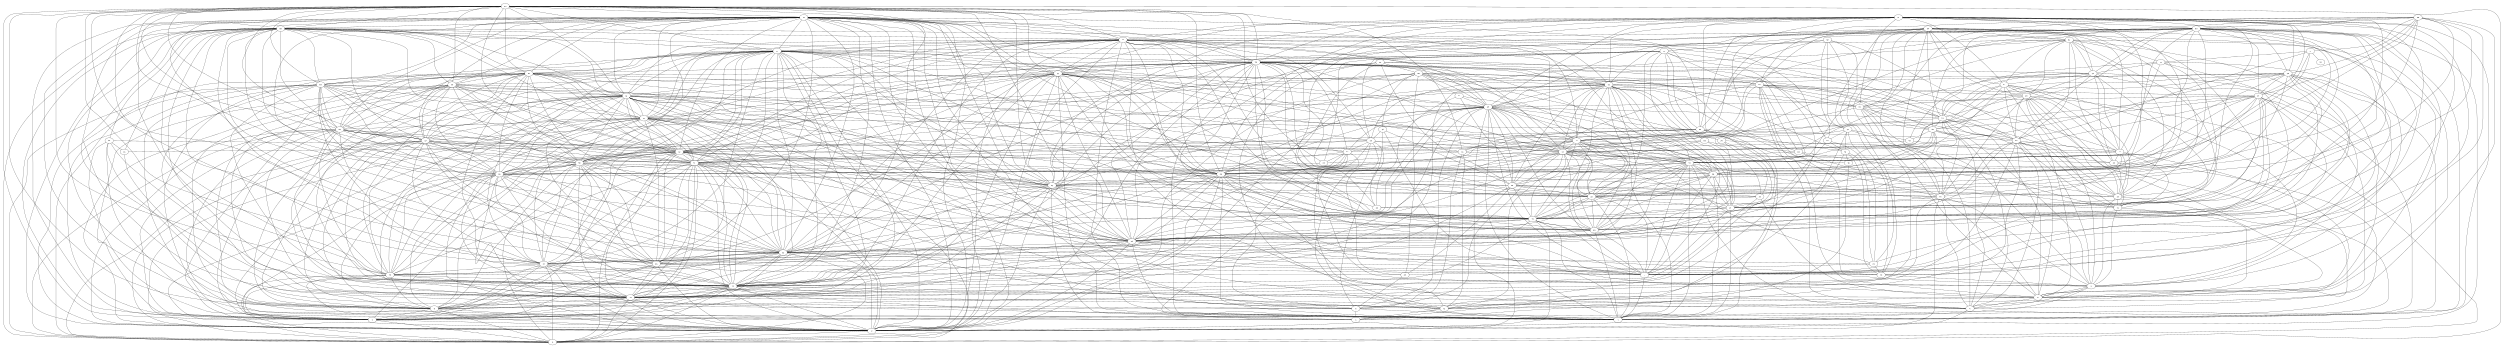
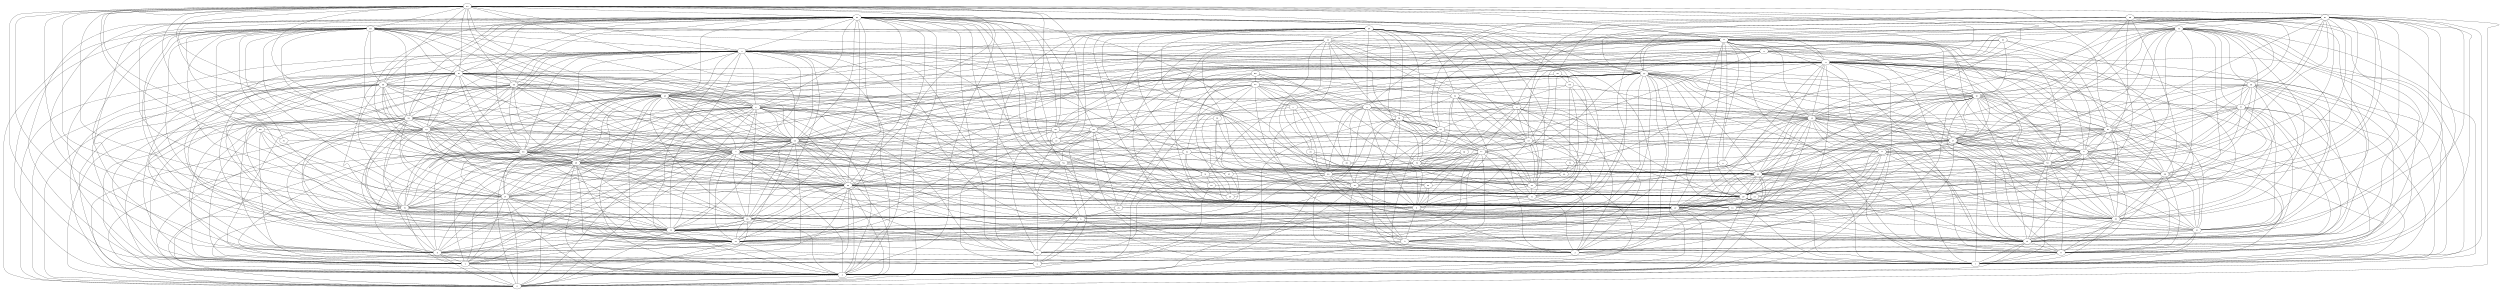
(2321, 62) -> none
(2016, 118) -> none
(1386, 148) -> (1175, 83)
none -> (428, 181)
(1563, 225) -> (2033, 205)
(2068, 291) -> (1490, 236)
